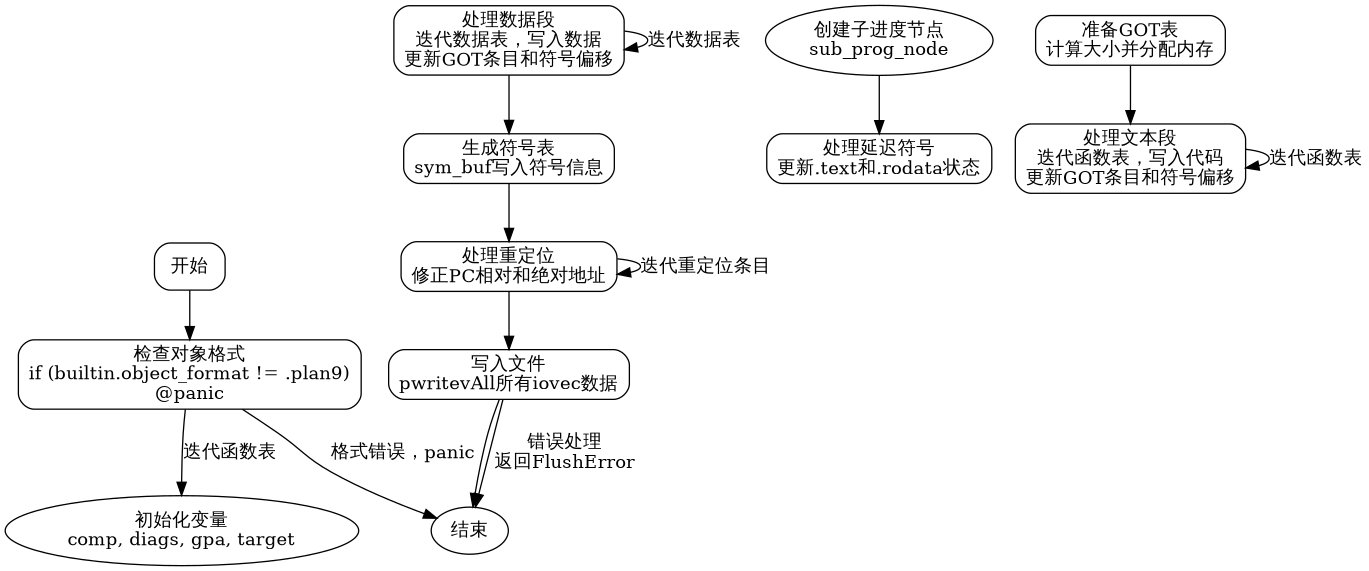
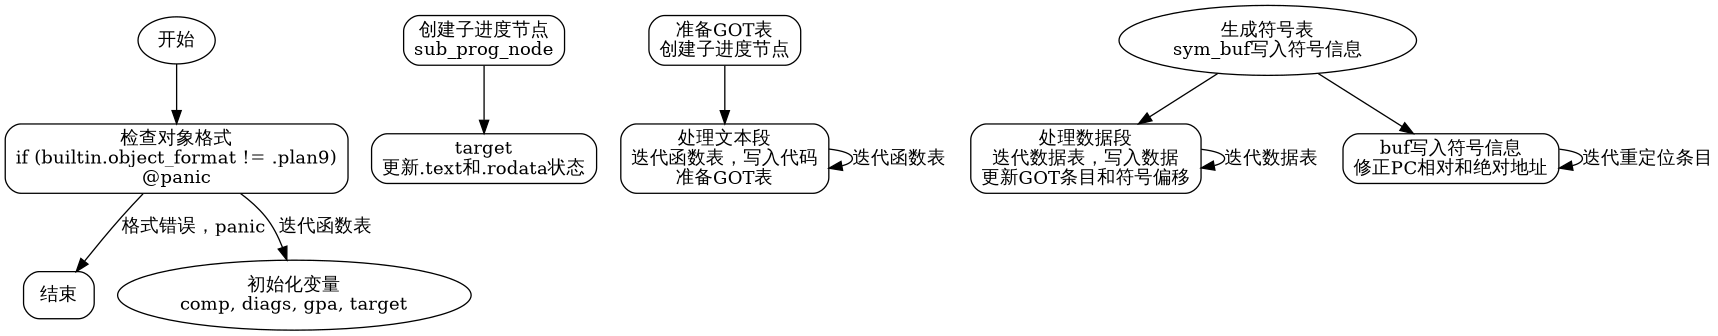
(879, 40) -> (484, 40)
(1130, 40) -> (725, 40)
(509, 98) -> (1184, 95)
(509, 159) -> (1268, 40)
(879, 159) -> (484, 159)
(1130, 159) -> (725, 159)
(190, 267) -> (177, 40)
(509, 267) -> (1451, 159)
(509, 374) -> none
(470, 531) -> (59, 295)
